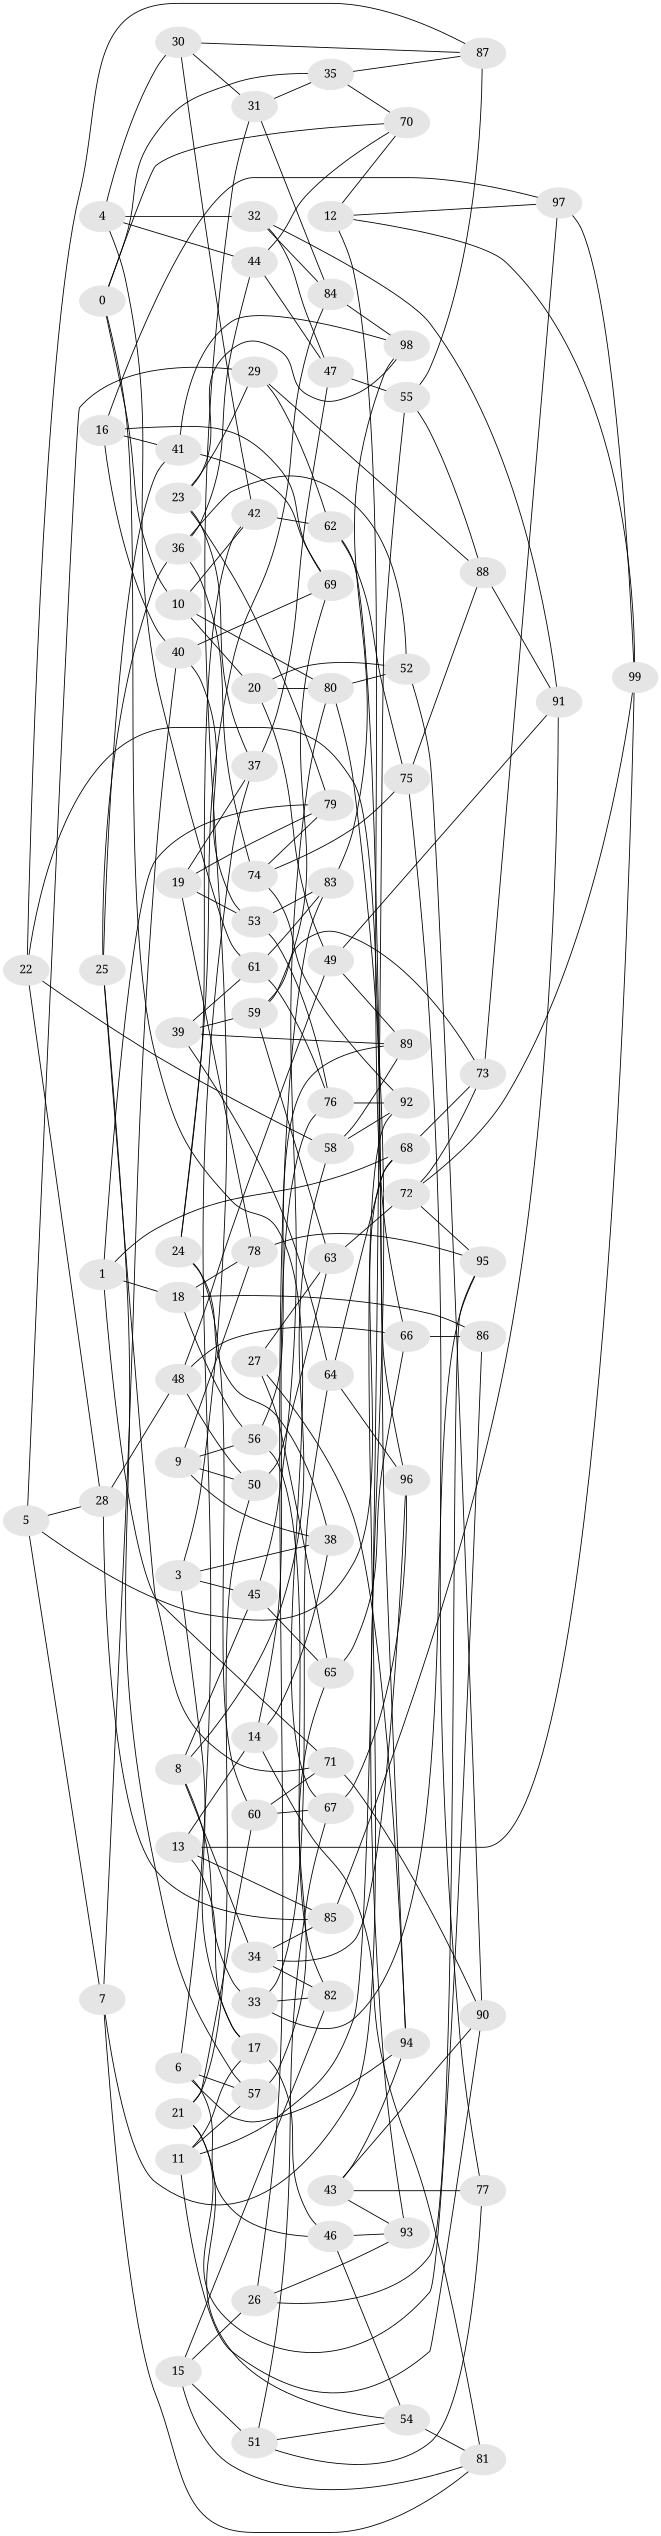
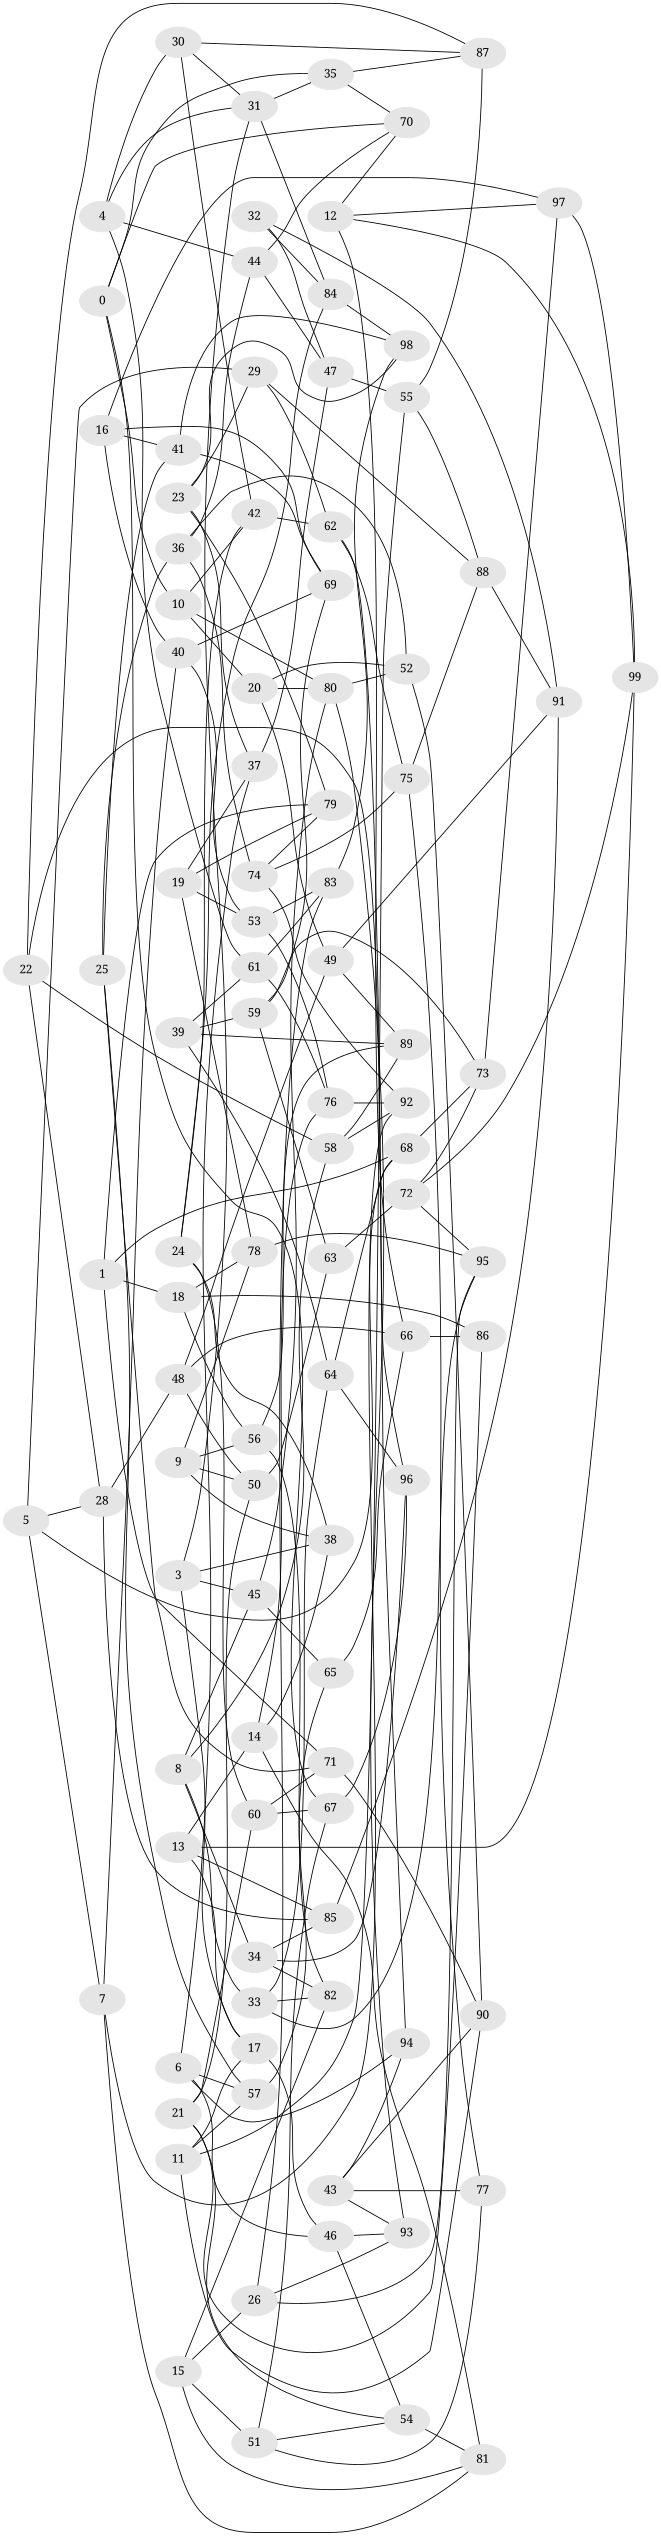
(179, 217) -> (169, 126)
(255, 1362) -> none
